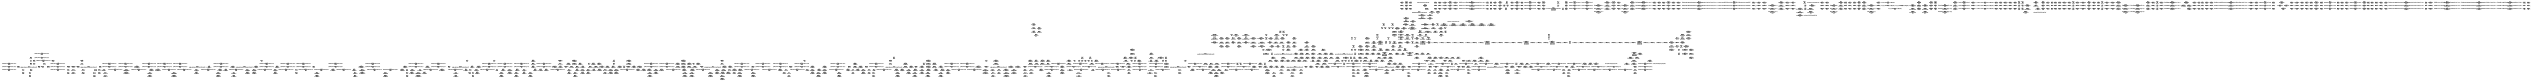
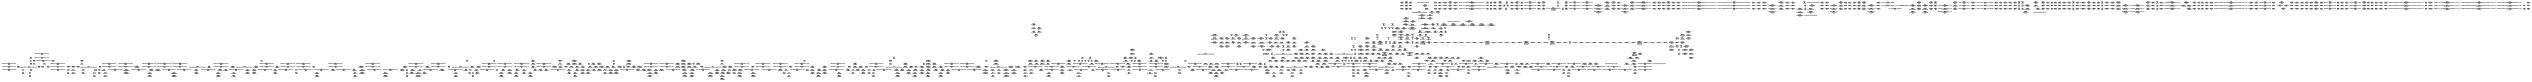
(2524, 3) -> none
(1398, 67) -> none
